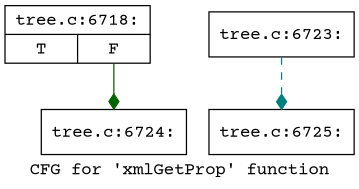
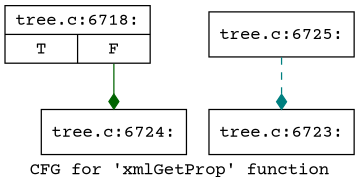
(282, 76) -> (282, 76)
